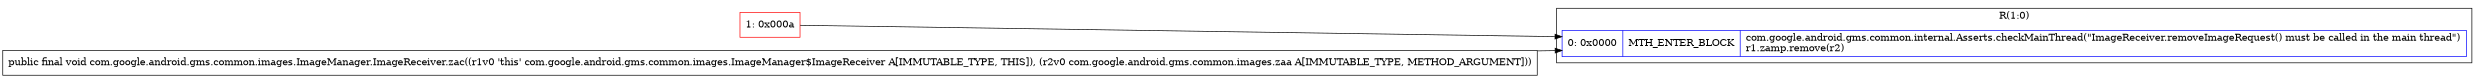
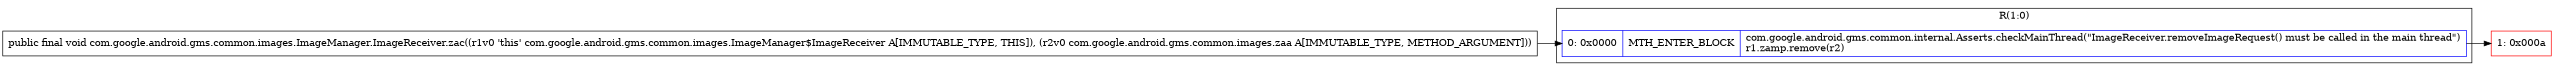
(1178, 31) -> (2476, 43)
